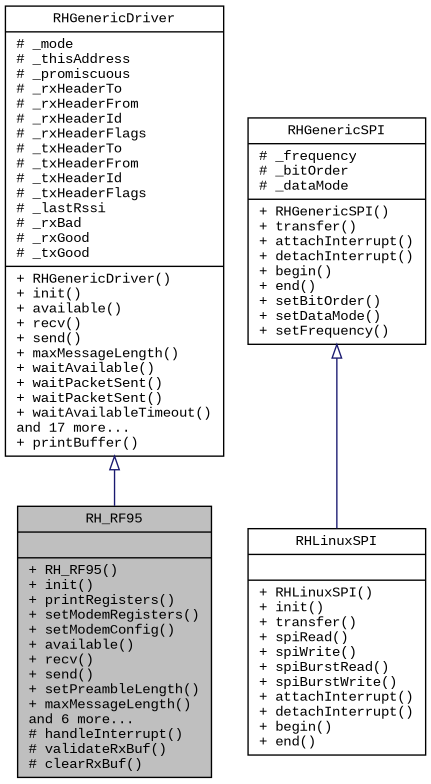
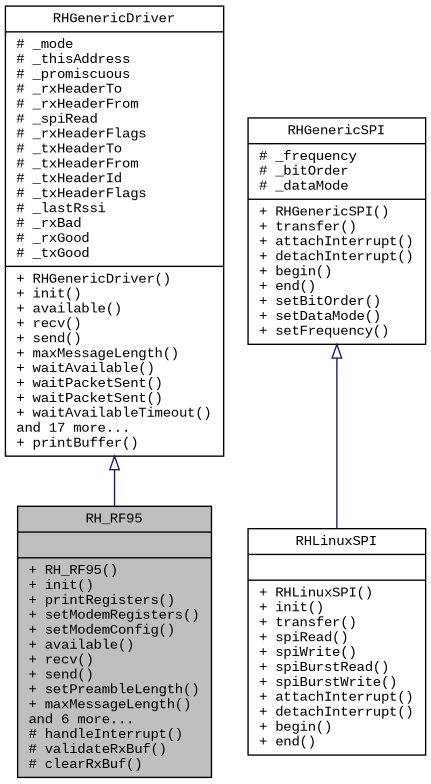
(70, 119) -> (58, 119)
